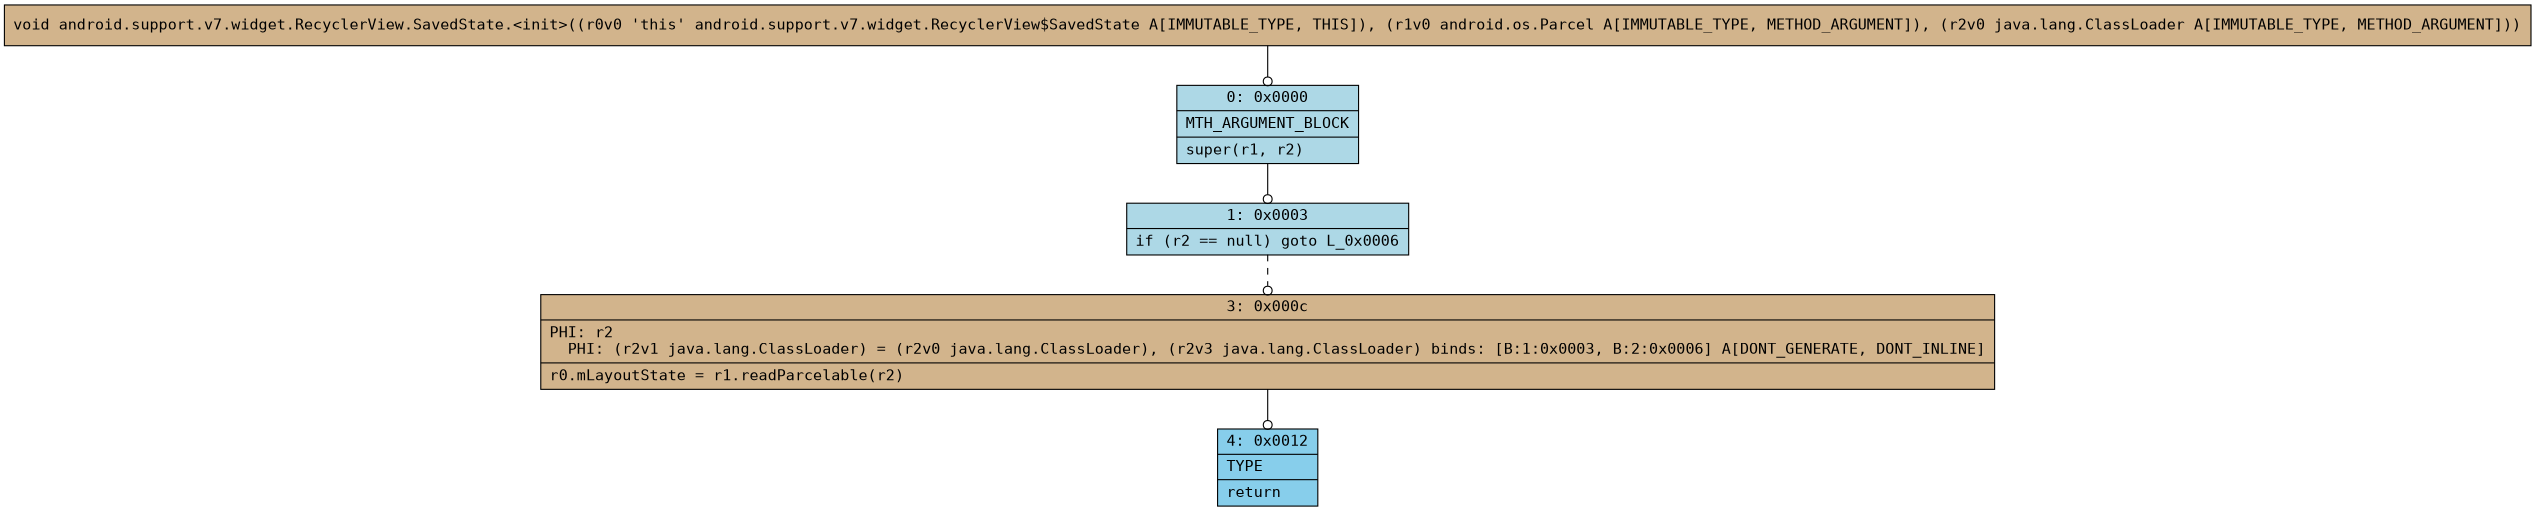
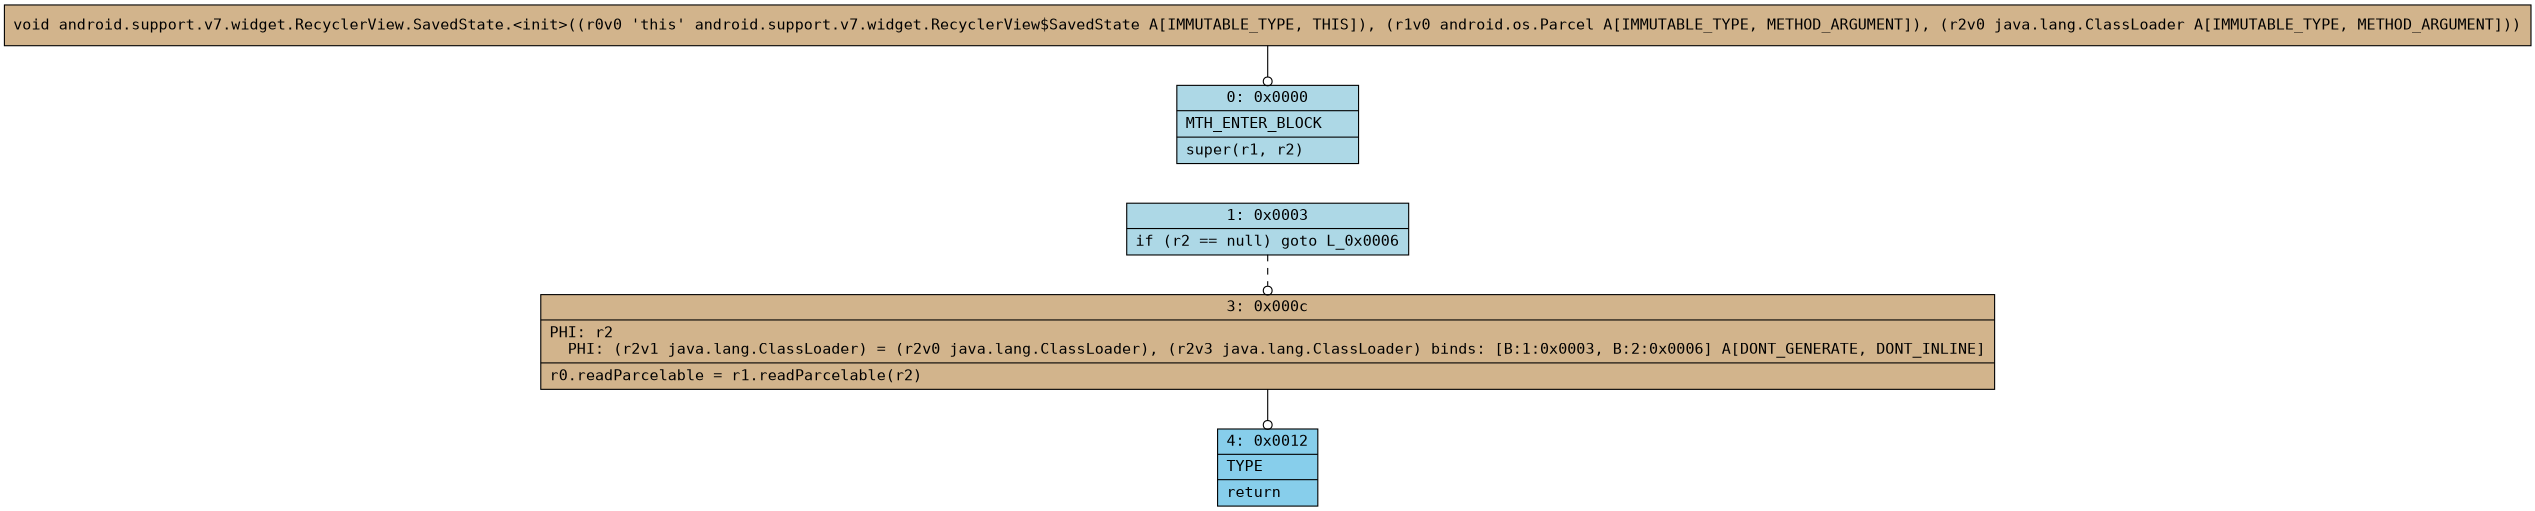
(1268, 123) -> (1254, 123)
(1268, 179) -> none
(727, 376) -> (736, 376)
